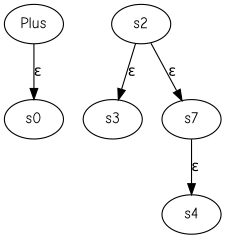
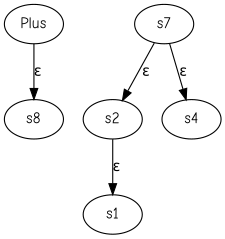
(164, 67) -> (141, 67)
(34, 119) -> (34, 119)
(113, 119) -> (113, 215)
